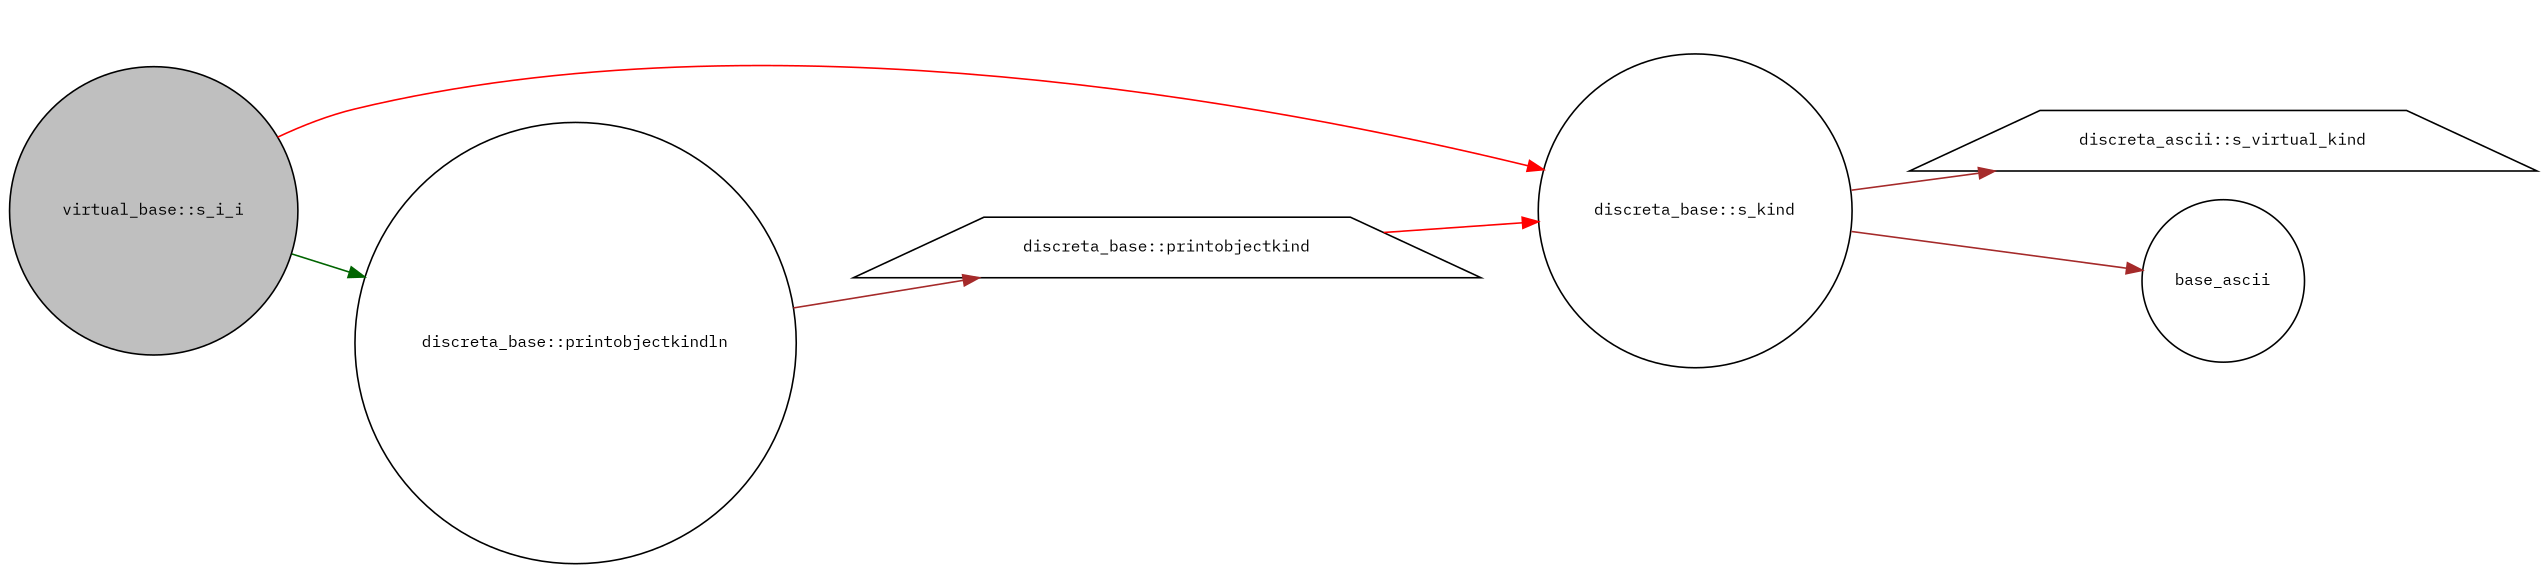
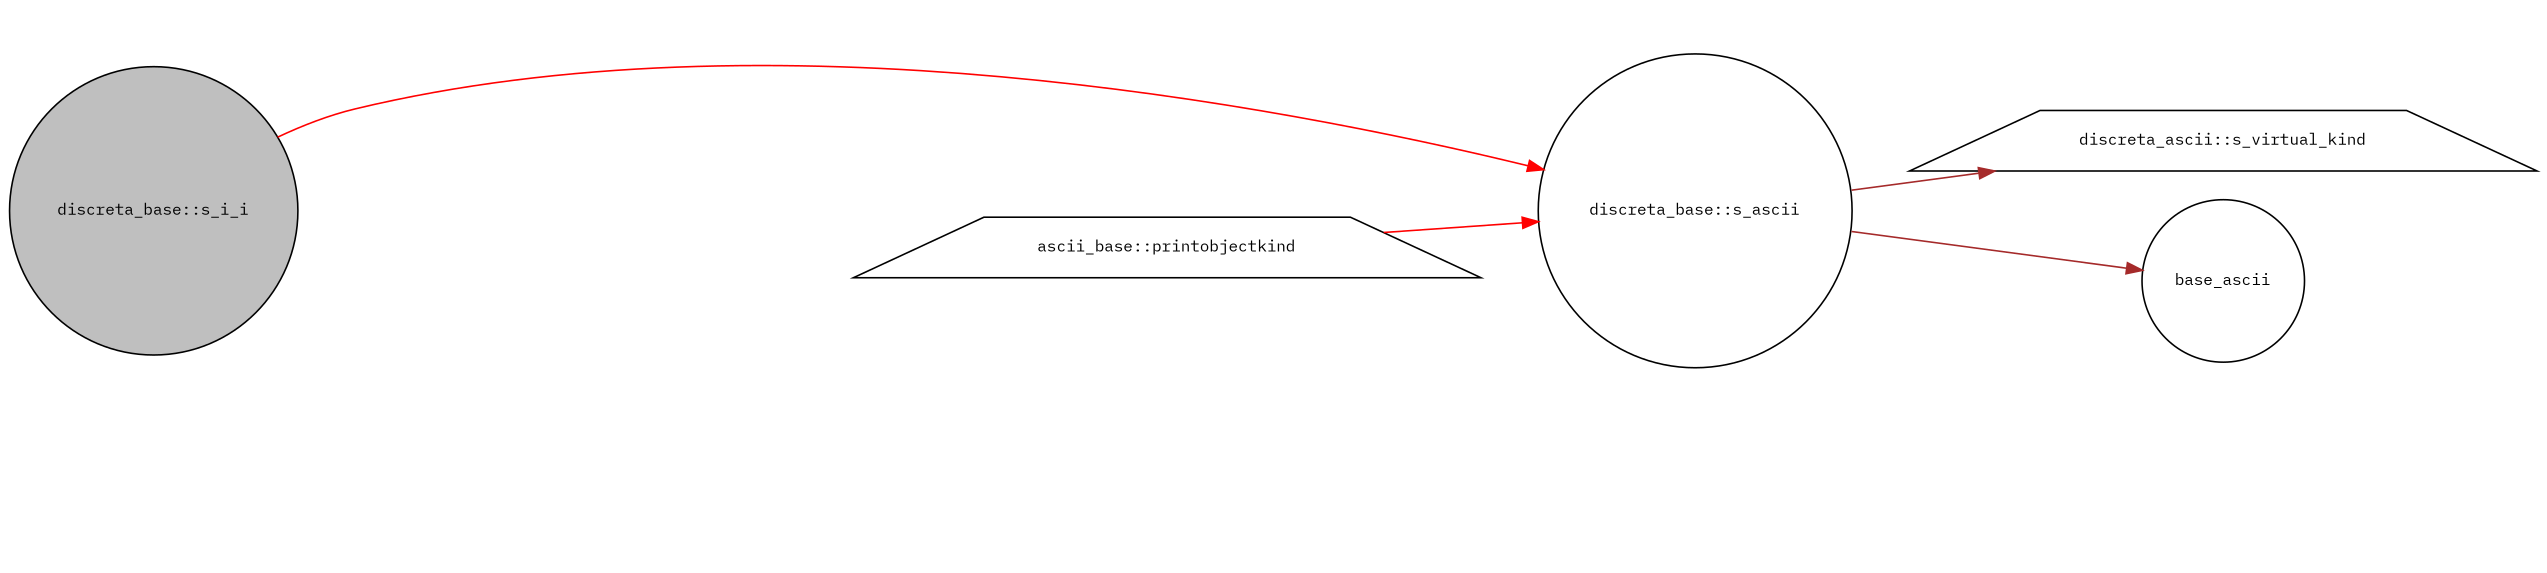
(154, 211) -> (154, 211)
(1695, 211) -> (1695, 211)
(1167, 247) -> (1167, 247)
(576, 343) -> none
